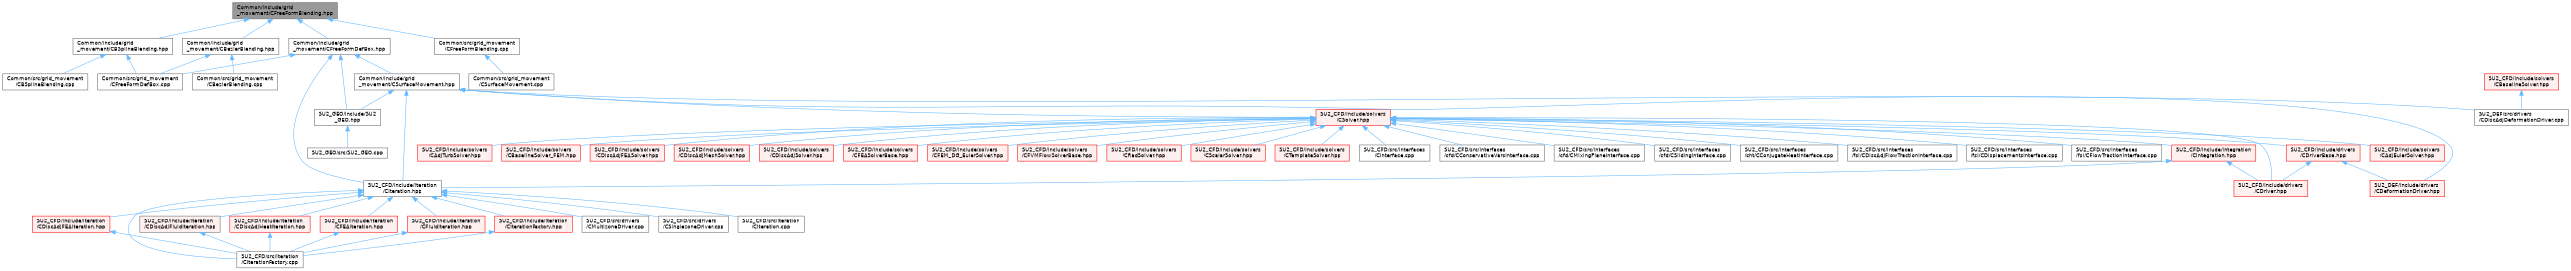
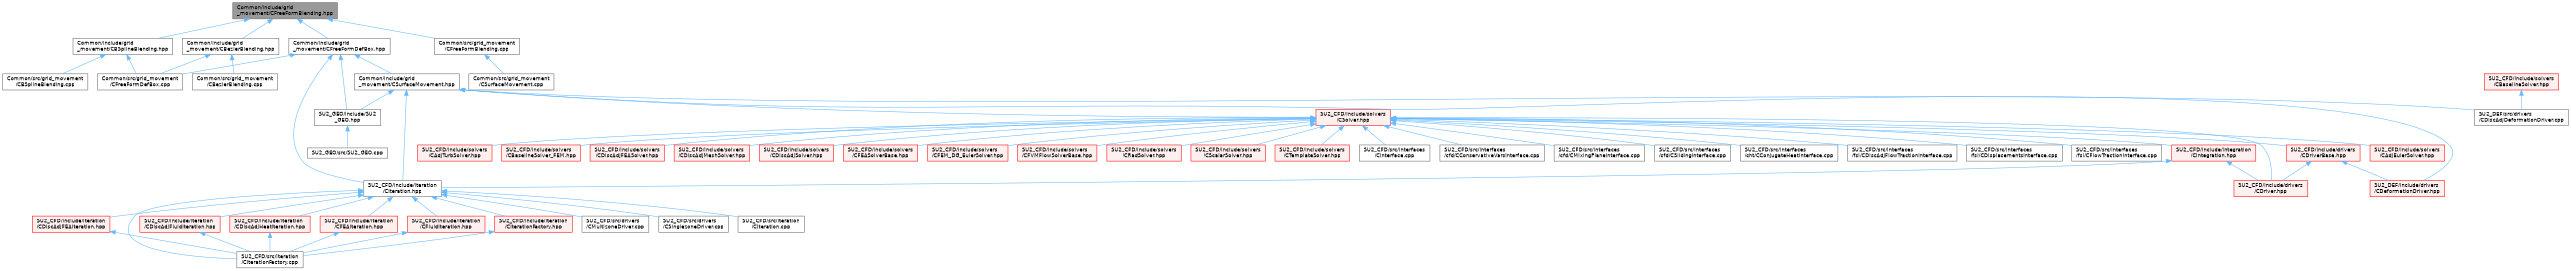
(180, 224) -> (180, 224)
